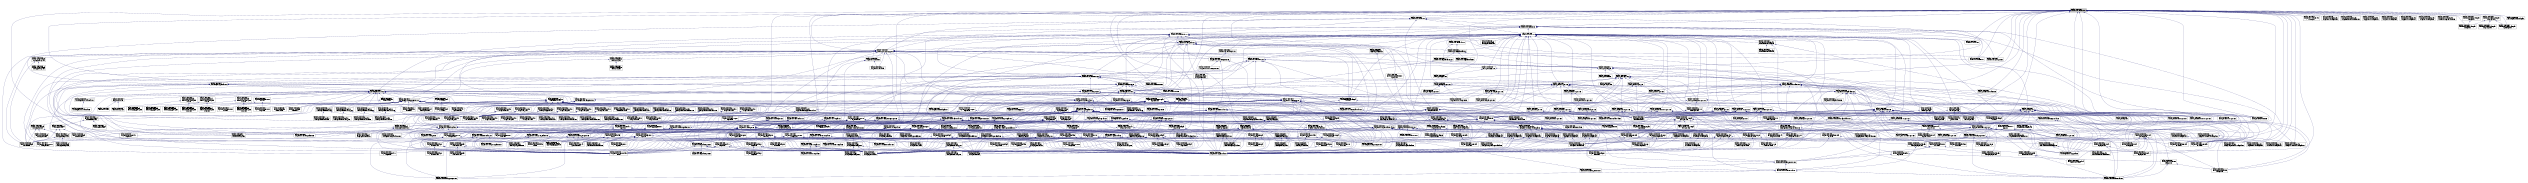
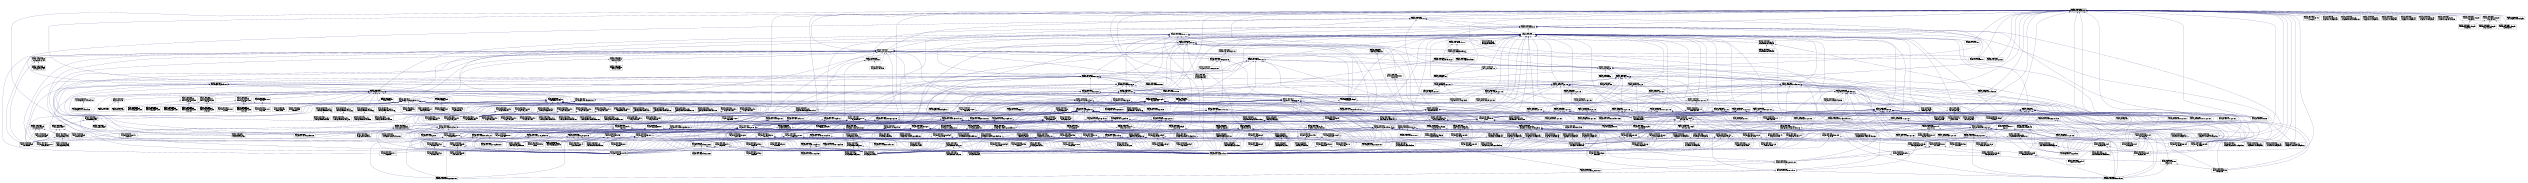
(1905, 135) -> (1905, 135)
